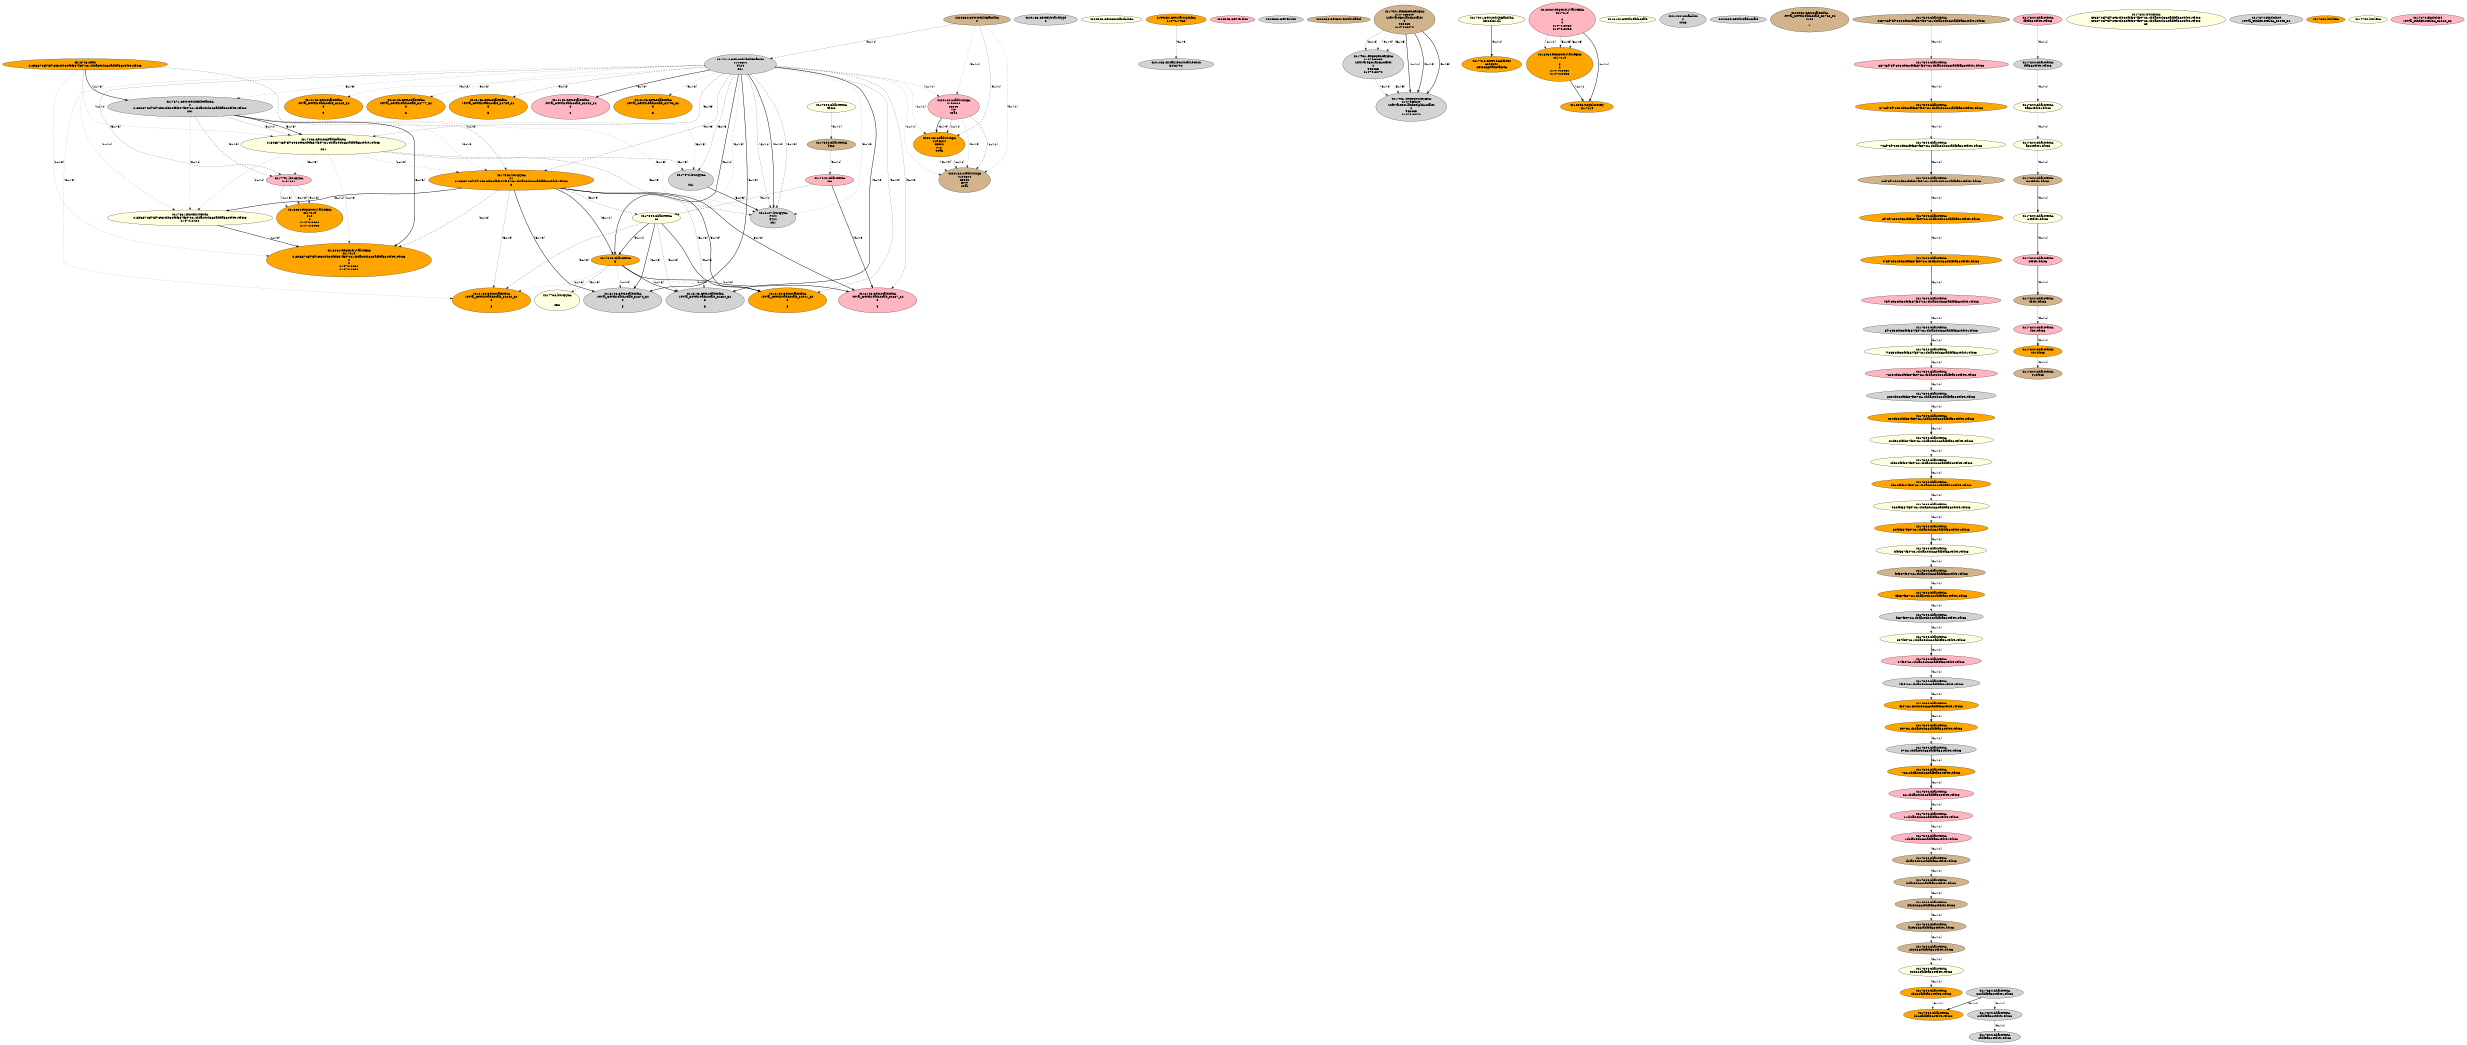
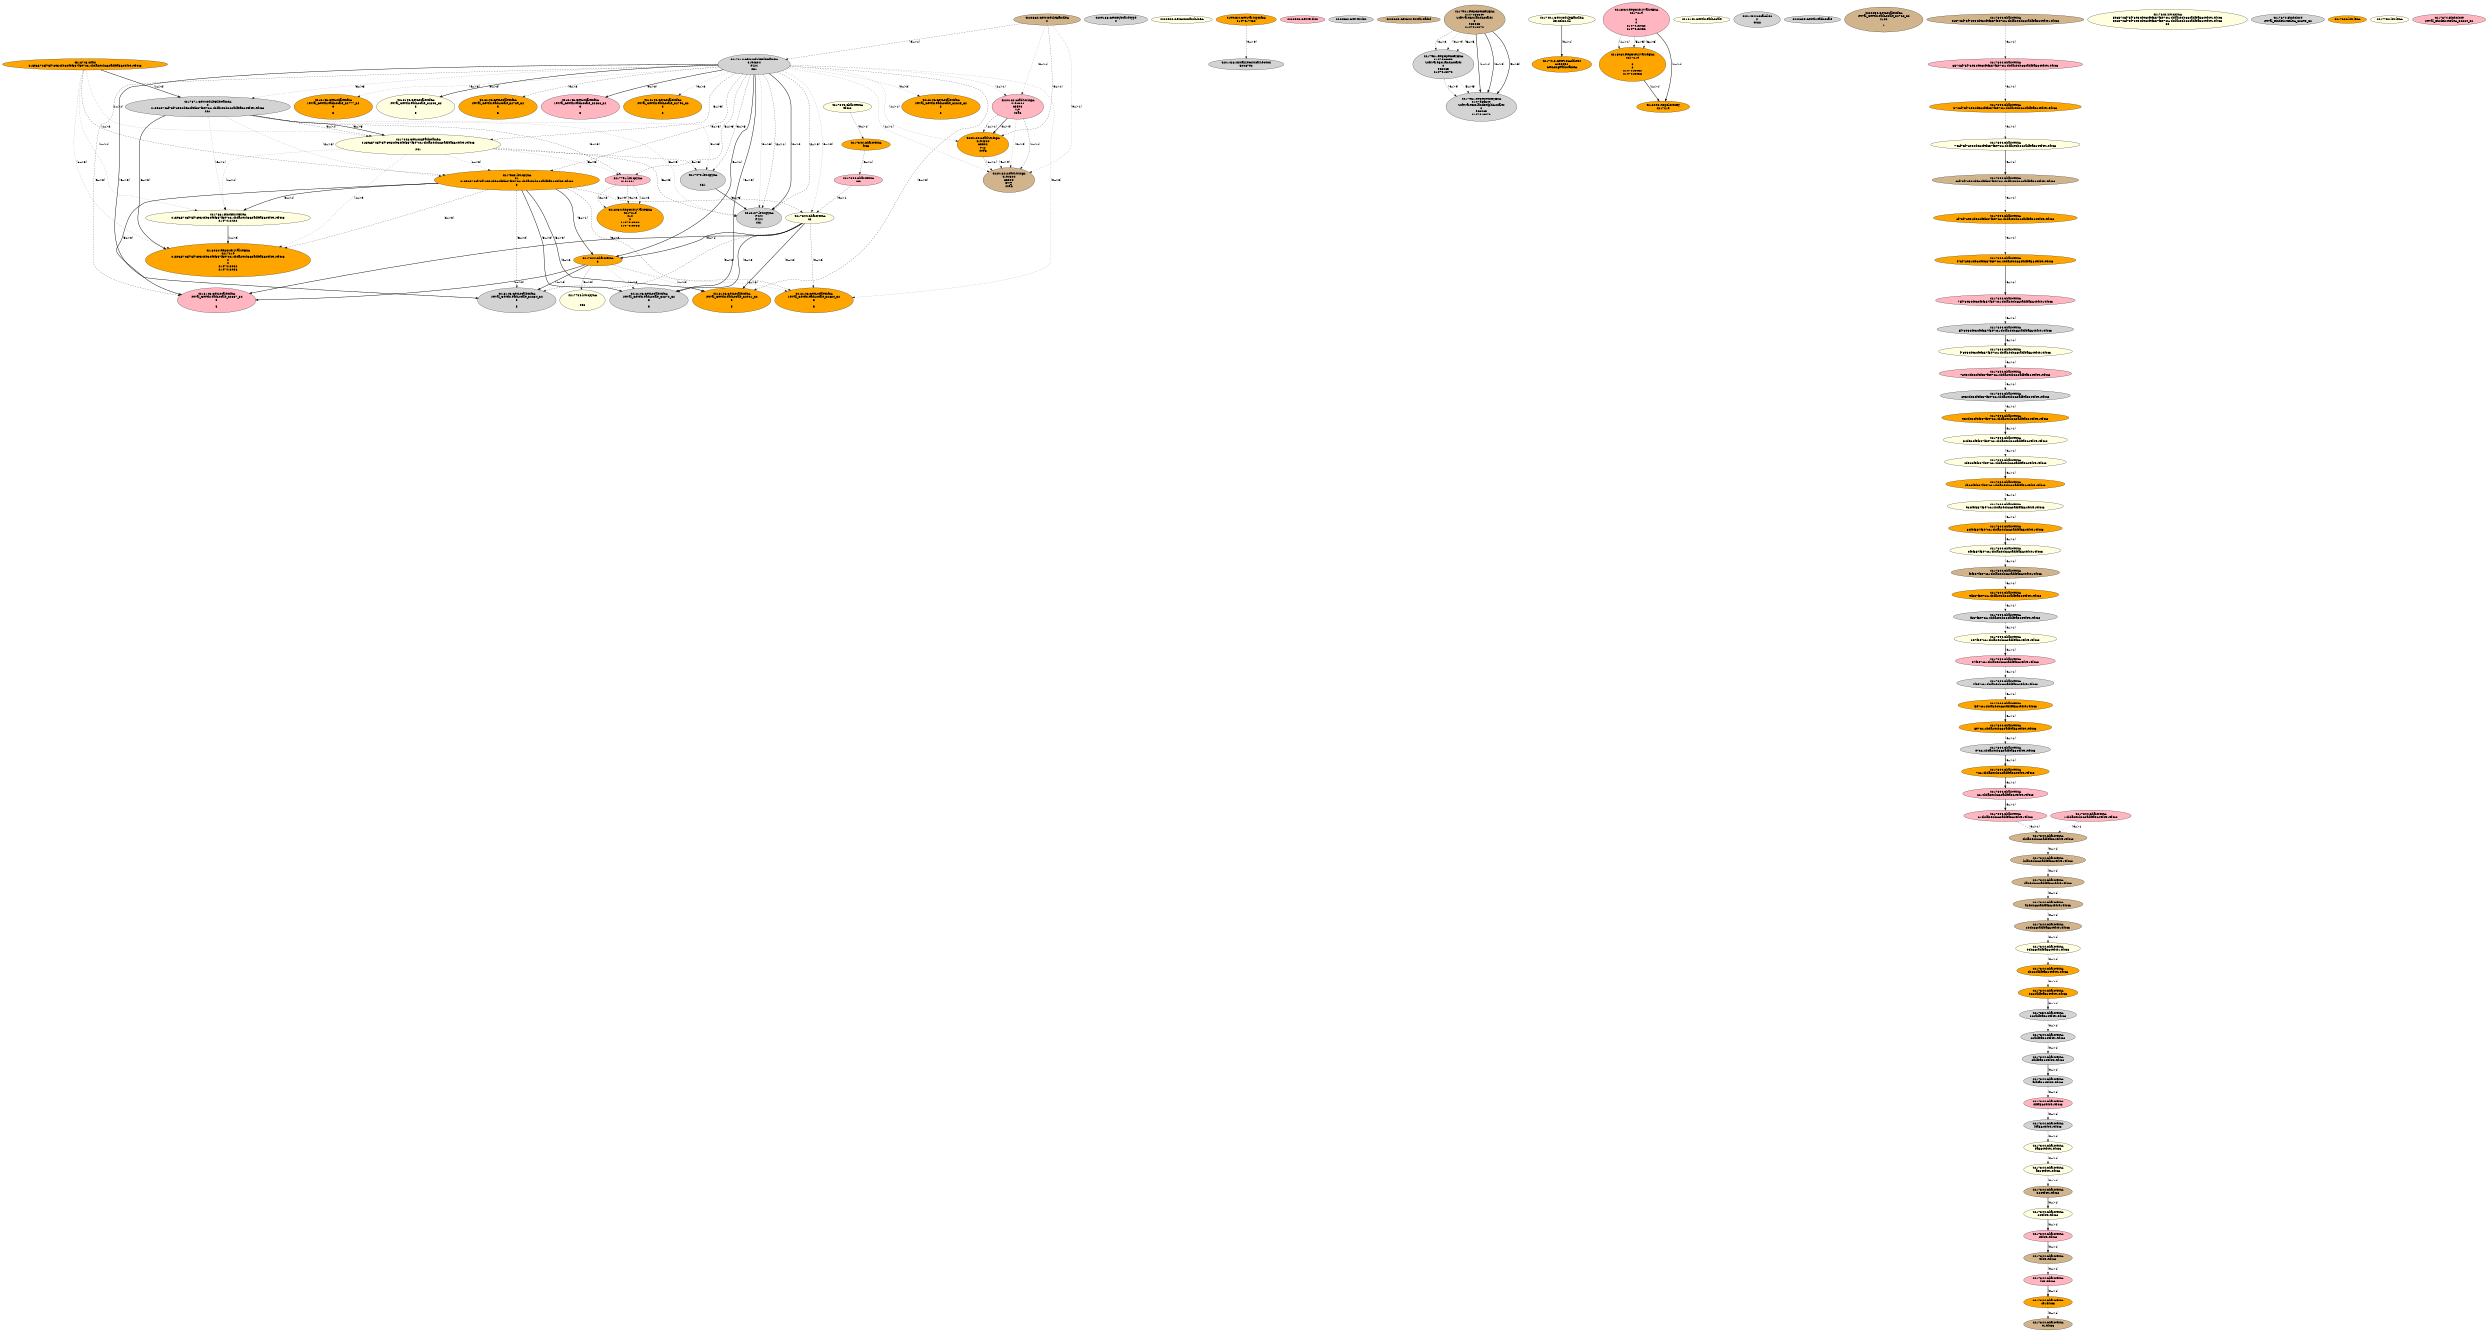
none -> (416, 107)
(831, 145) -> (866, 145)
(852, 236) -> (527, 247)
(1931, 826) -> (2026, 826)
(1965, 1003) -> (2048, 1003)
none -> (2048, 1081)
